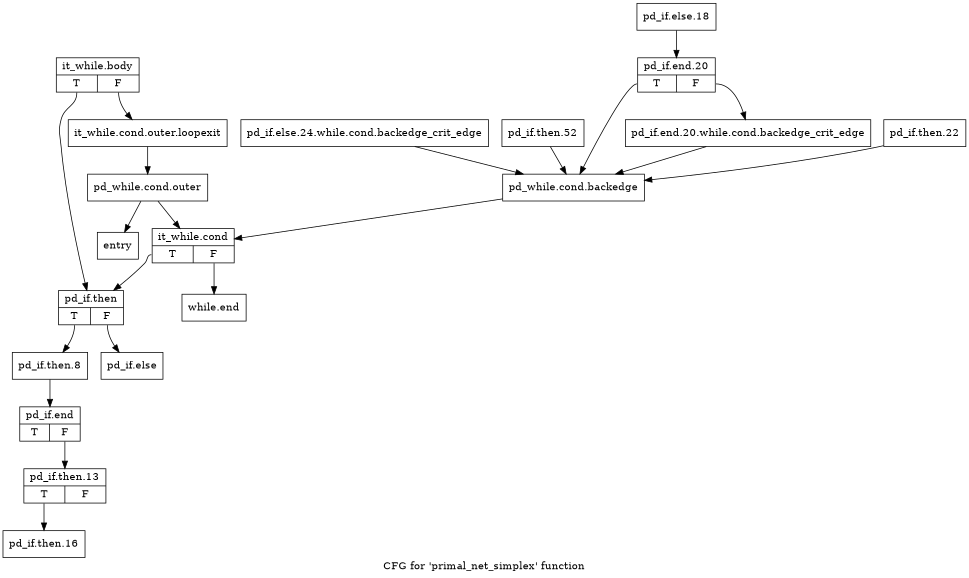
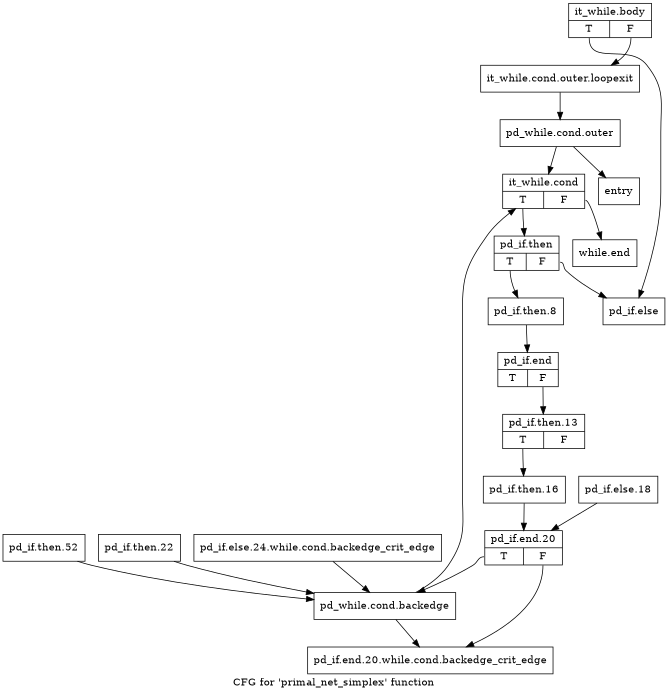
(665, 159) -> (405, 630)
(66, 186) -> (661, 142)
none -> (524, 513)
